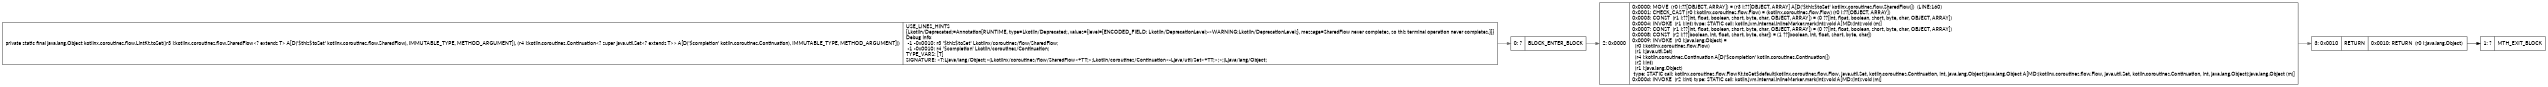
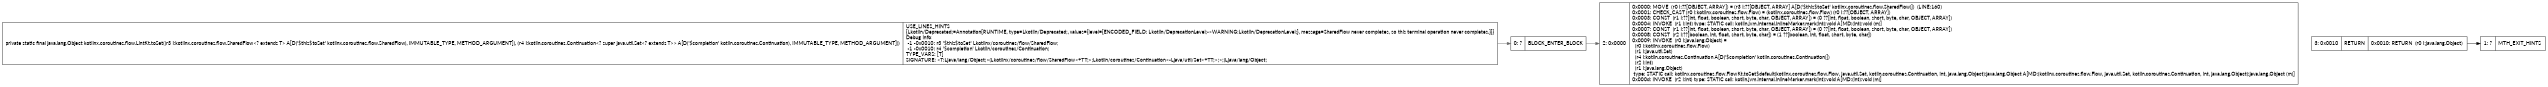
(2520, 43) -> (2520, 43)
(2303, 44) -> none
